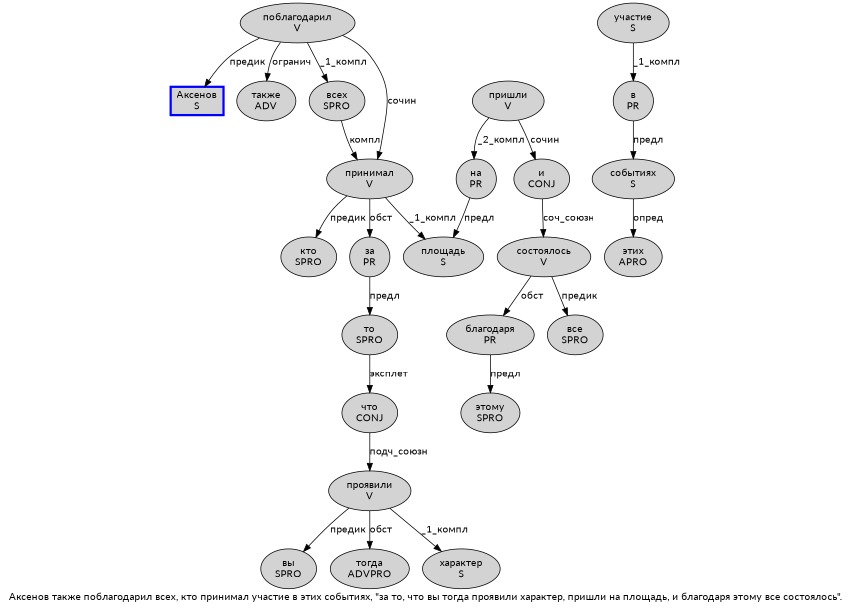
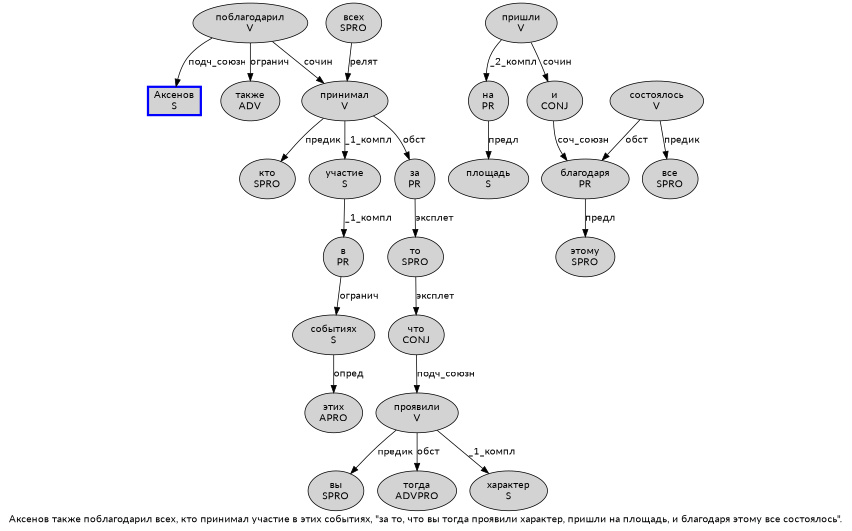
(316, 59) -> none
(248, 62) -> (218, 62)
(365, 140) -> (364, 62)
(649, 140) -> (359, 296)
(543, 214) -> (556, 138)
(402, 216) -> (345, 136)
(385, 296) -> (435, 218)
